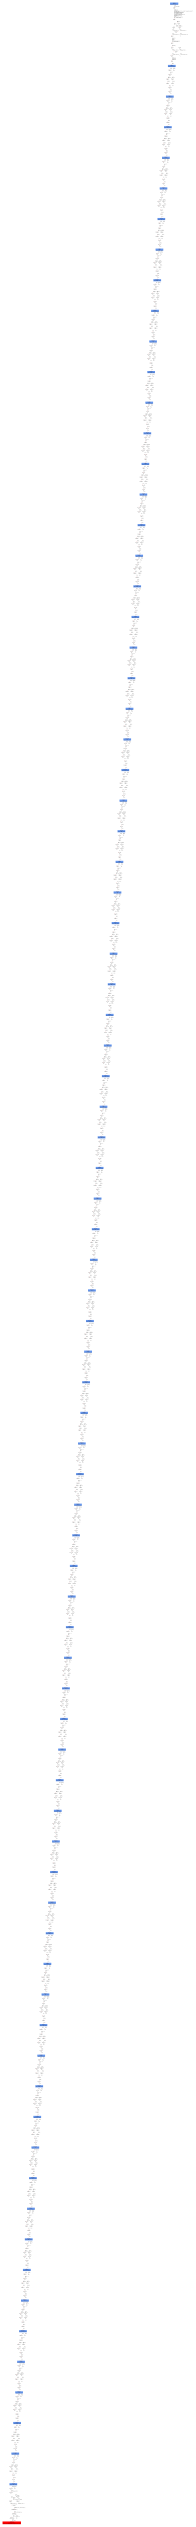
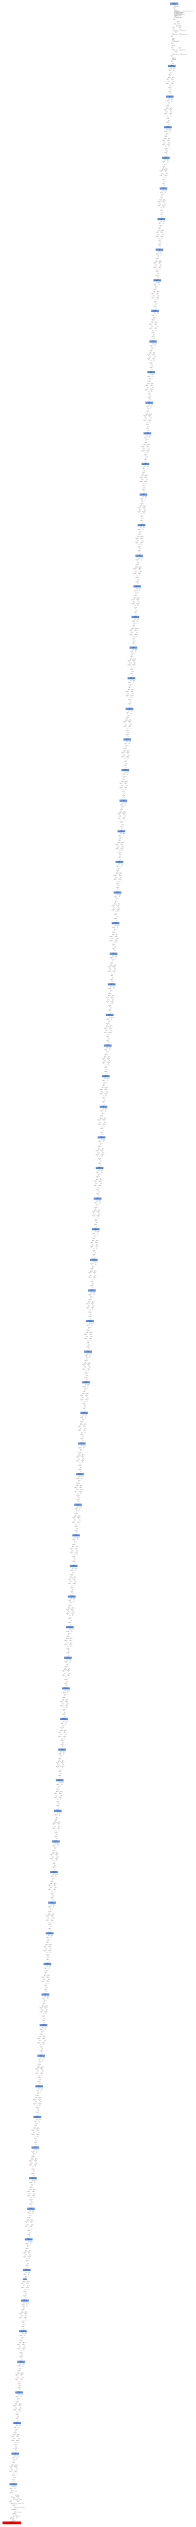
(25, 2279) -> (25, 2279)
